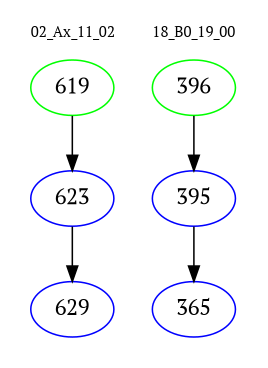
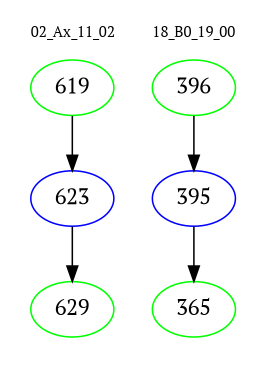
(72, 309) -> (72, 309)
(194, 309) -> (194, 309)
